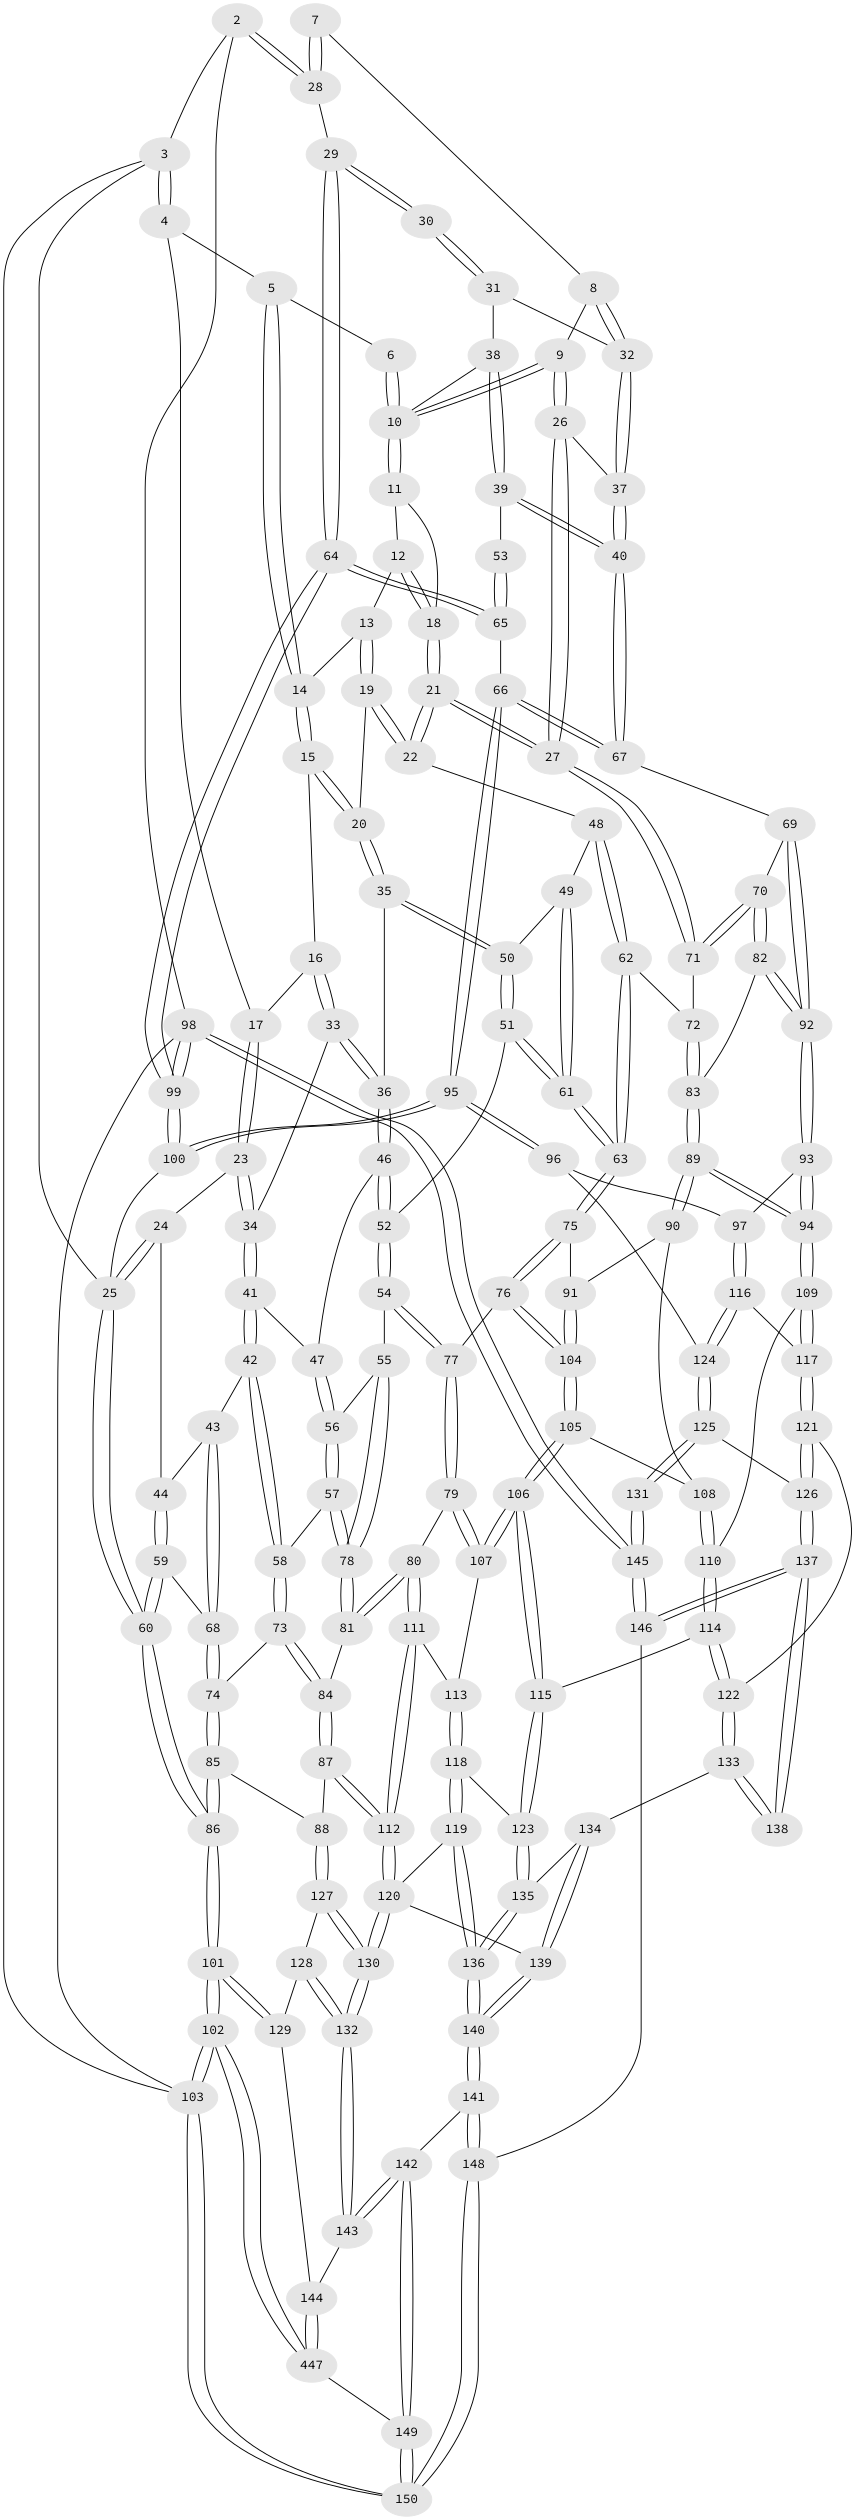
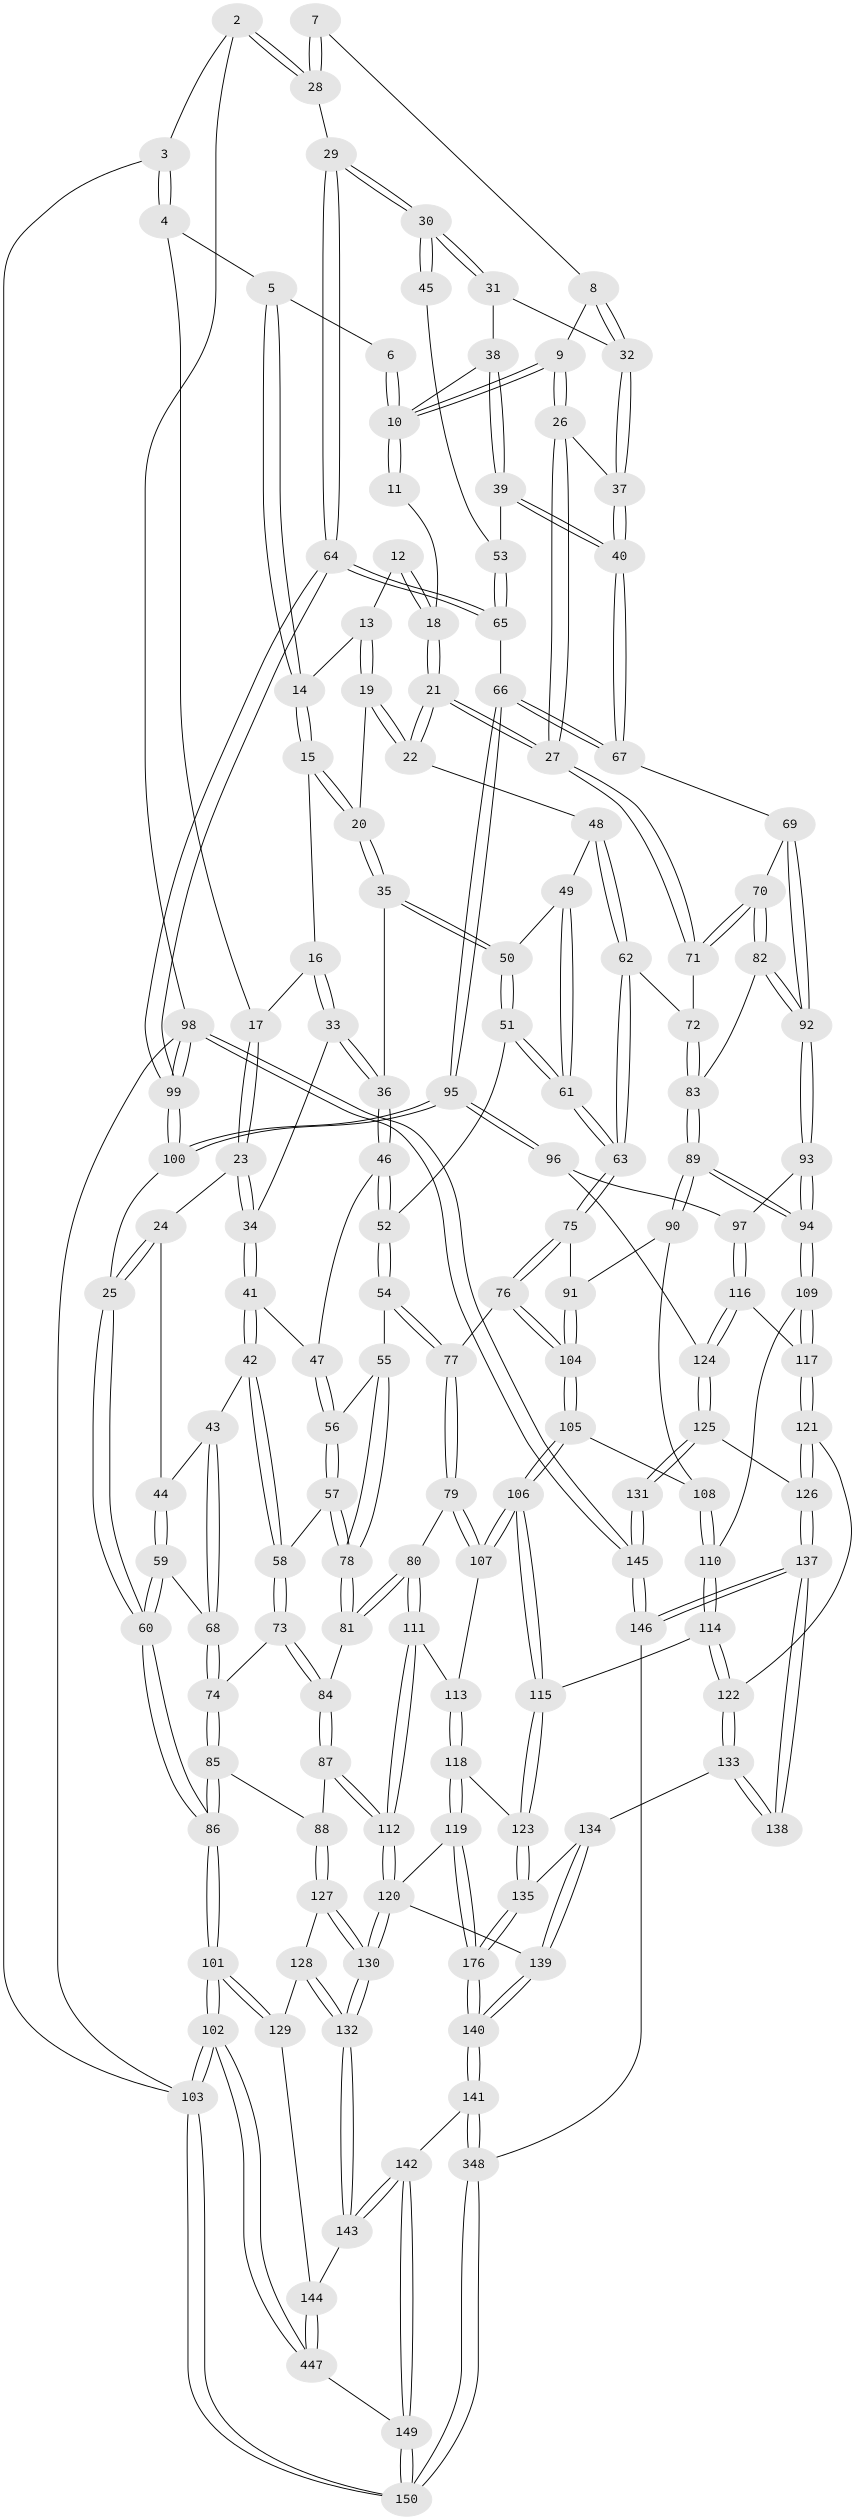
none -> (426, 288)
(396, 523) -> none
(39, 706) -> none
(474, 1963) -> (474, 1963)
(474, 2164) -> (474, 2164)
